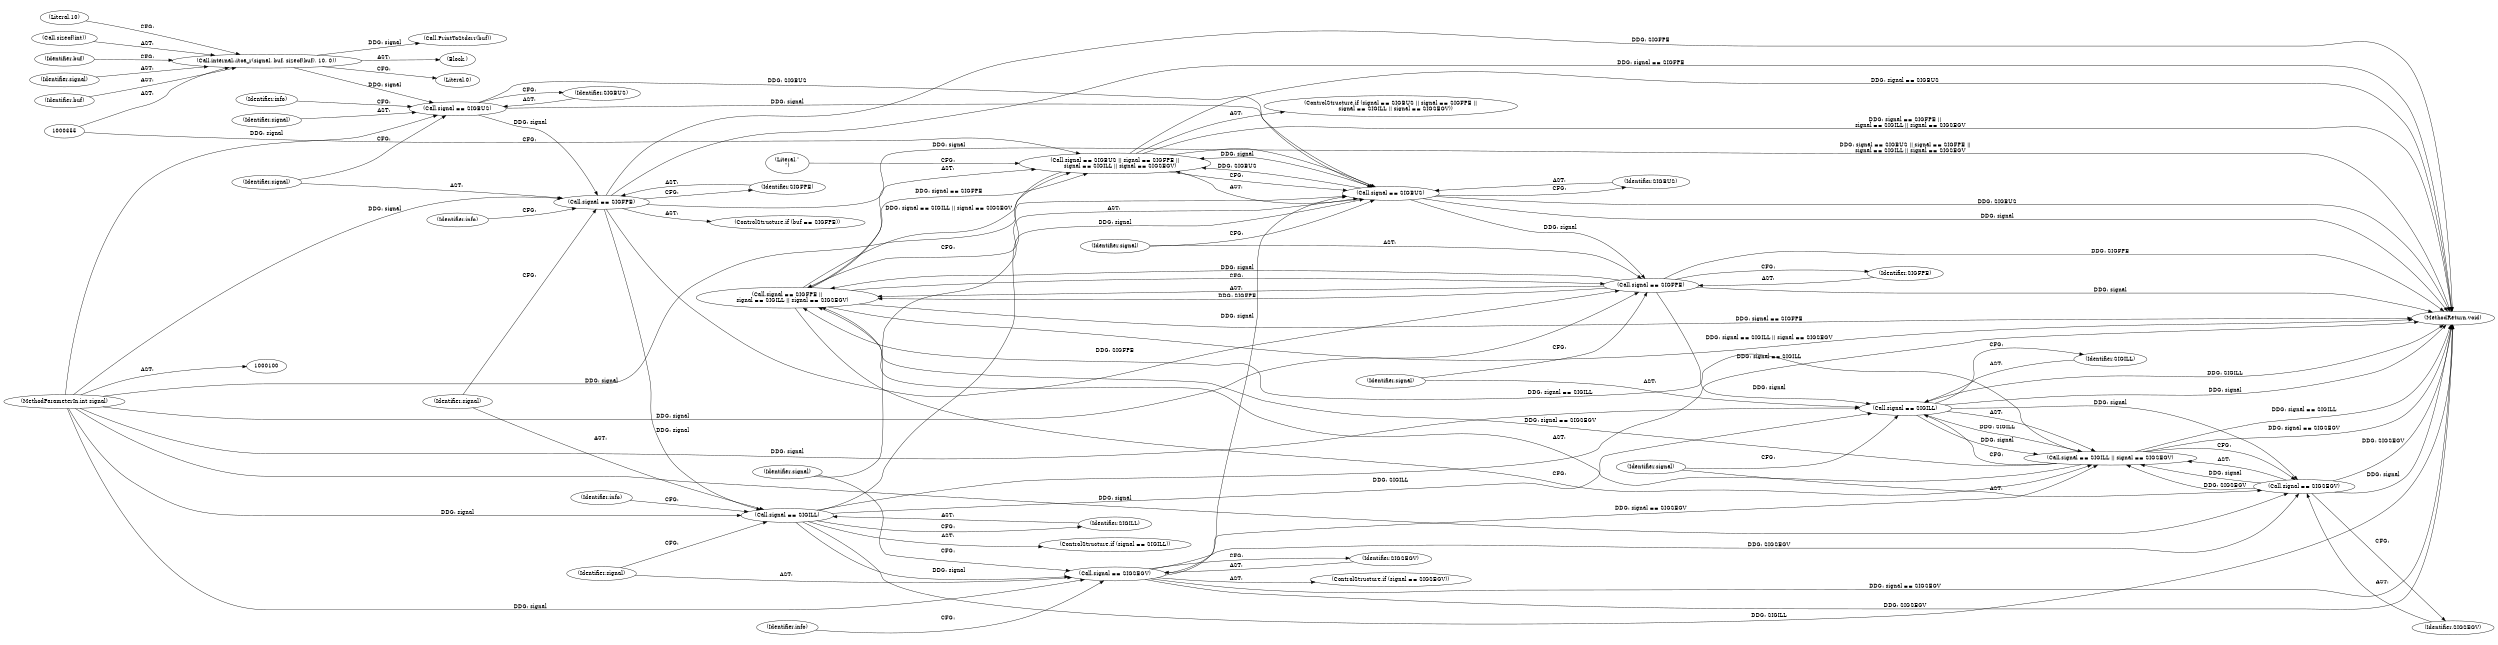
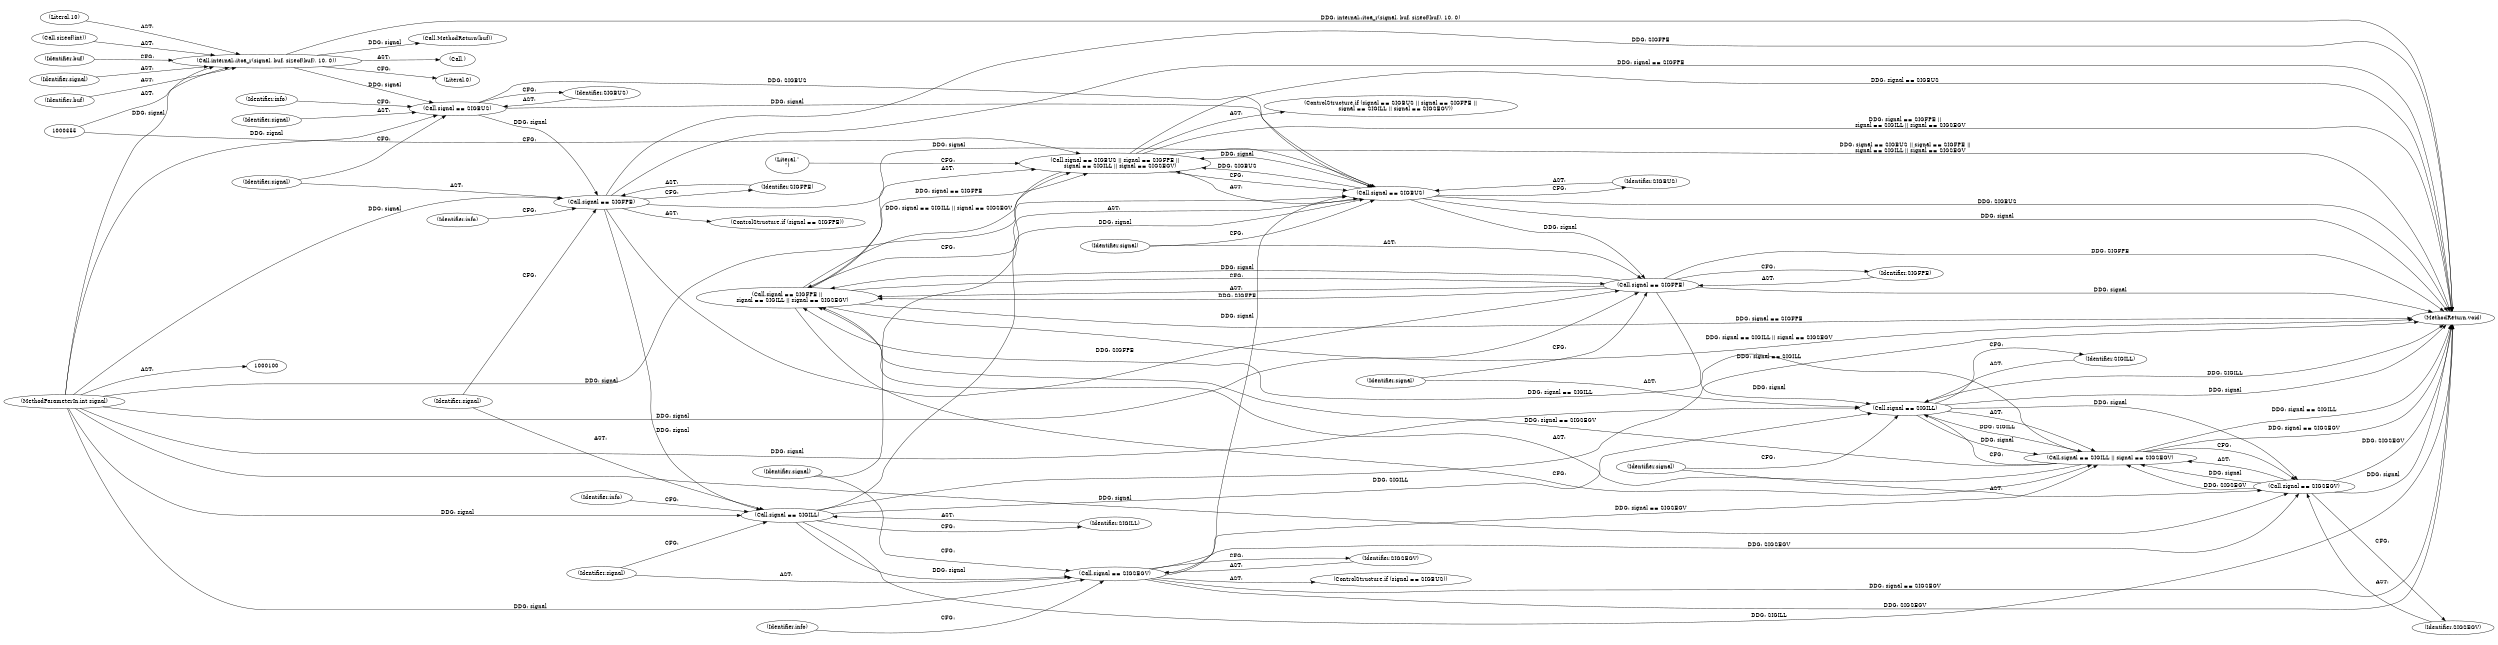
none -> (1481, 21)
(148, 27) -> (148, 27)
(458, 39) -> (458, 39)
(458, 60) -> (458, 60)
none -> (105, 212)
(787, 223) -> (787, 223)
(1115, 545) -> none
(1391, 580) -> (1391, 580)
